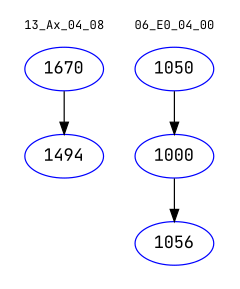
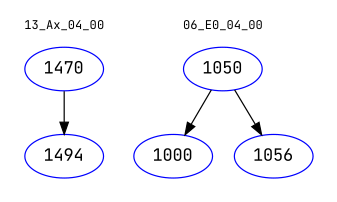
(65, 26) -> (65, 26)
(64, 69) -> (64, 69)
(174, 194) -> (245, 107)
